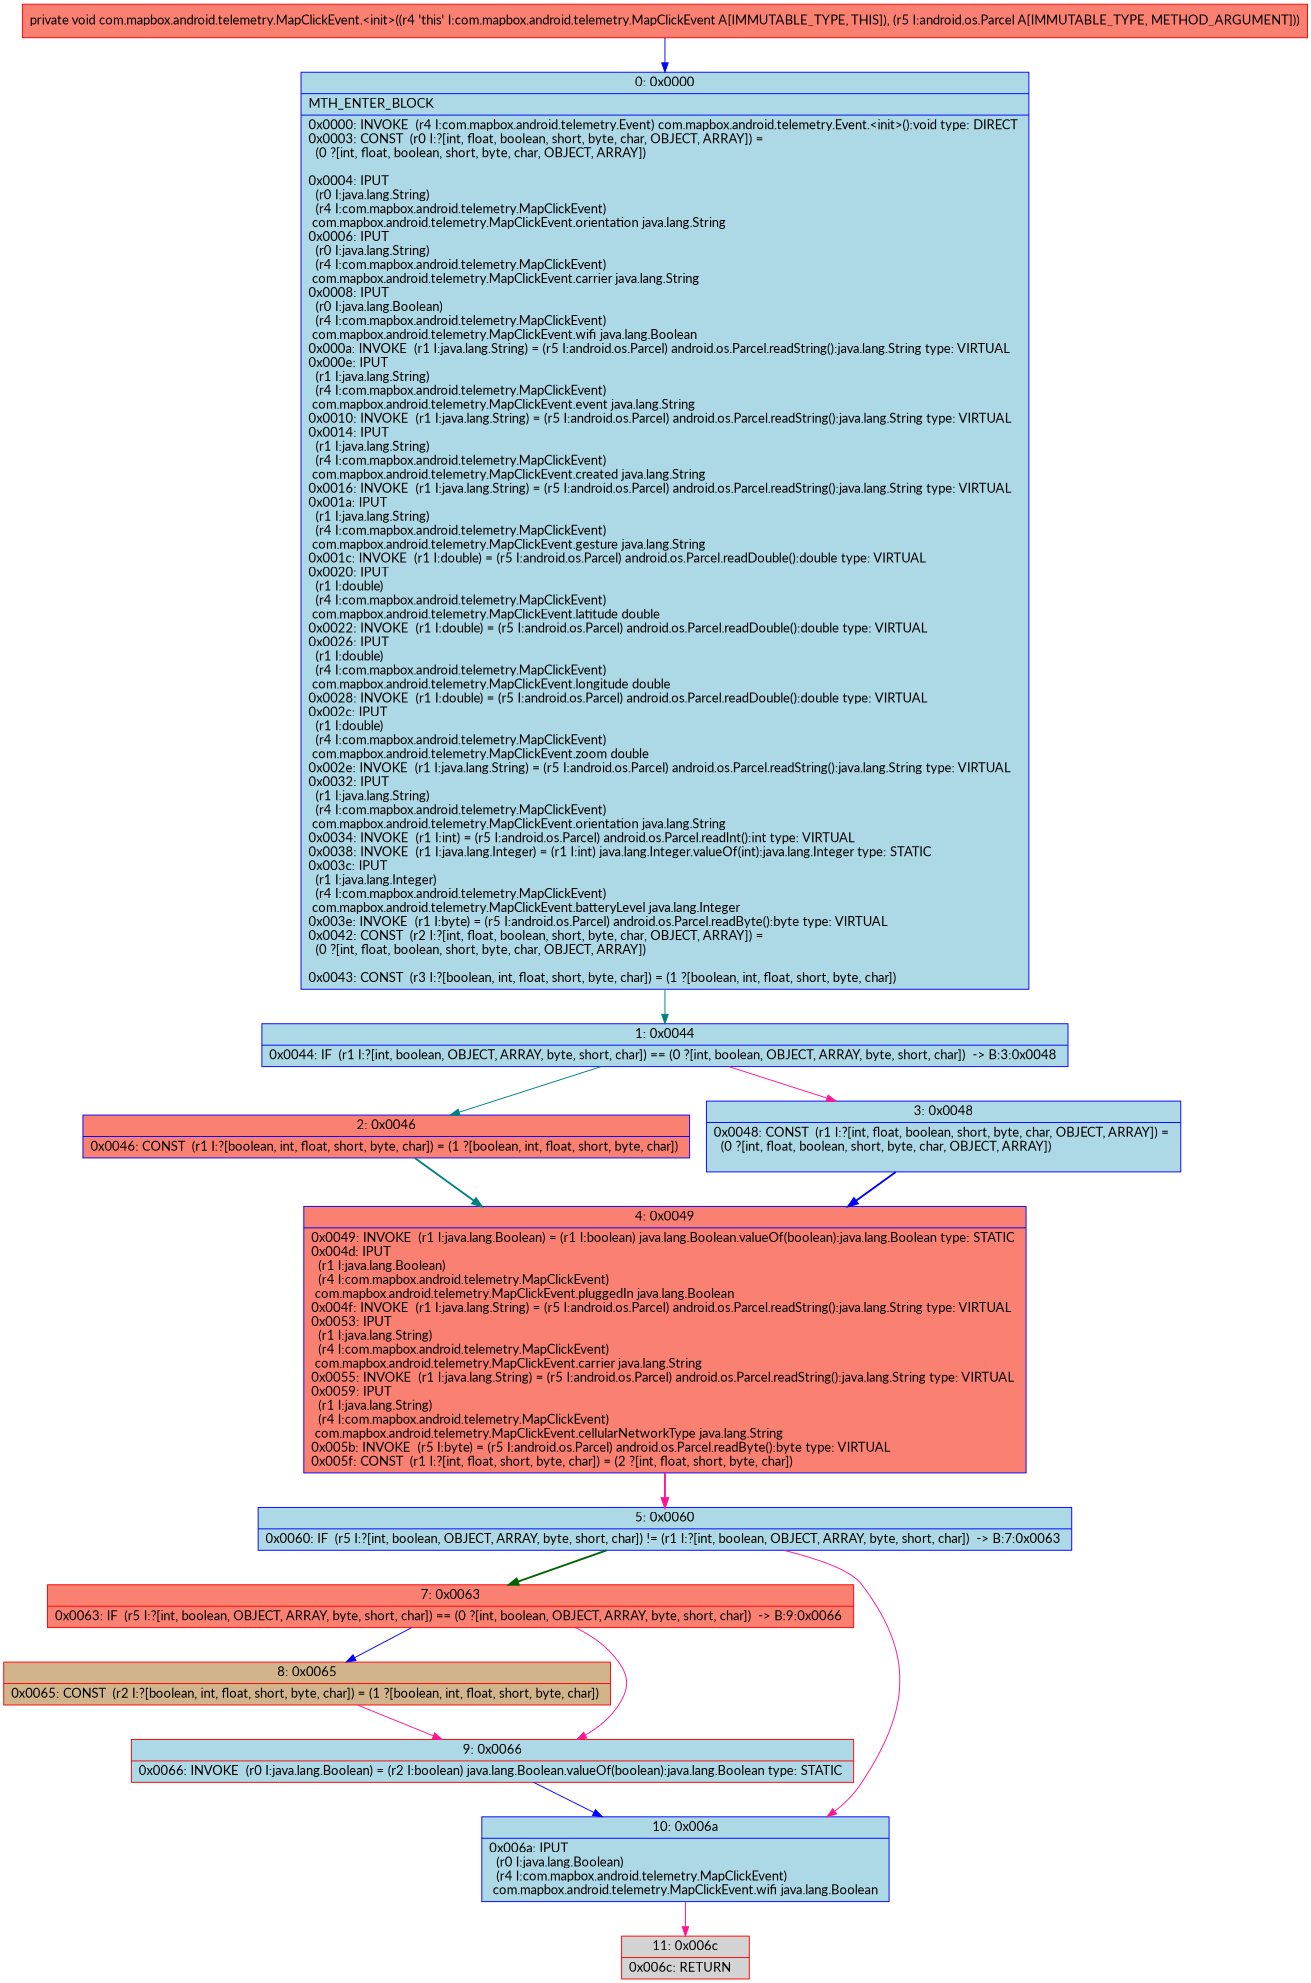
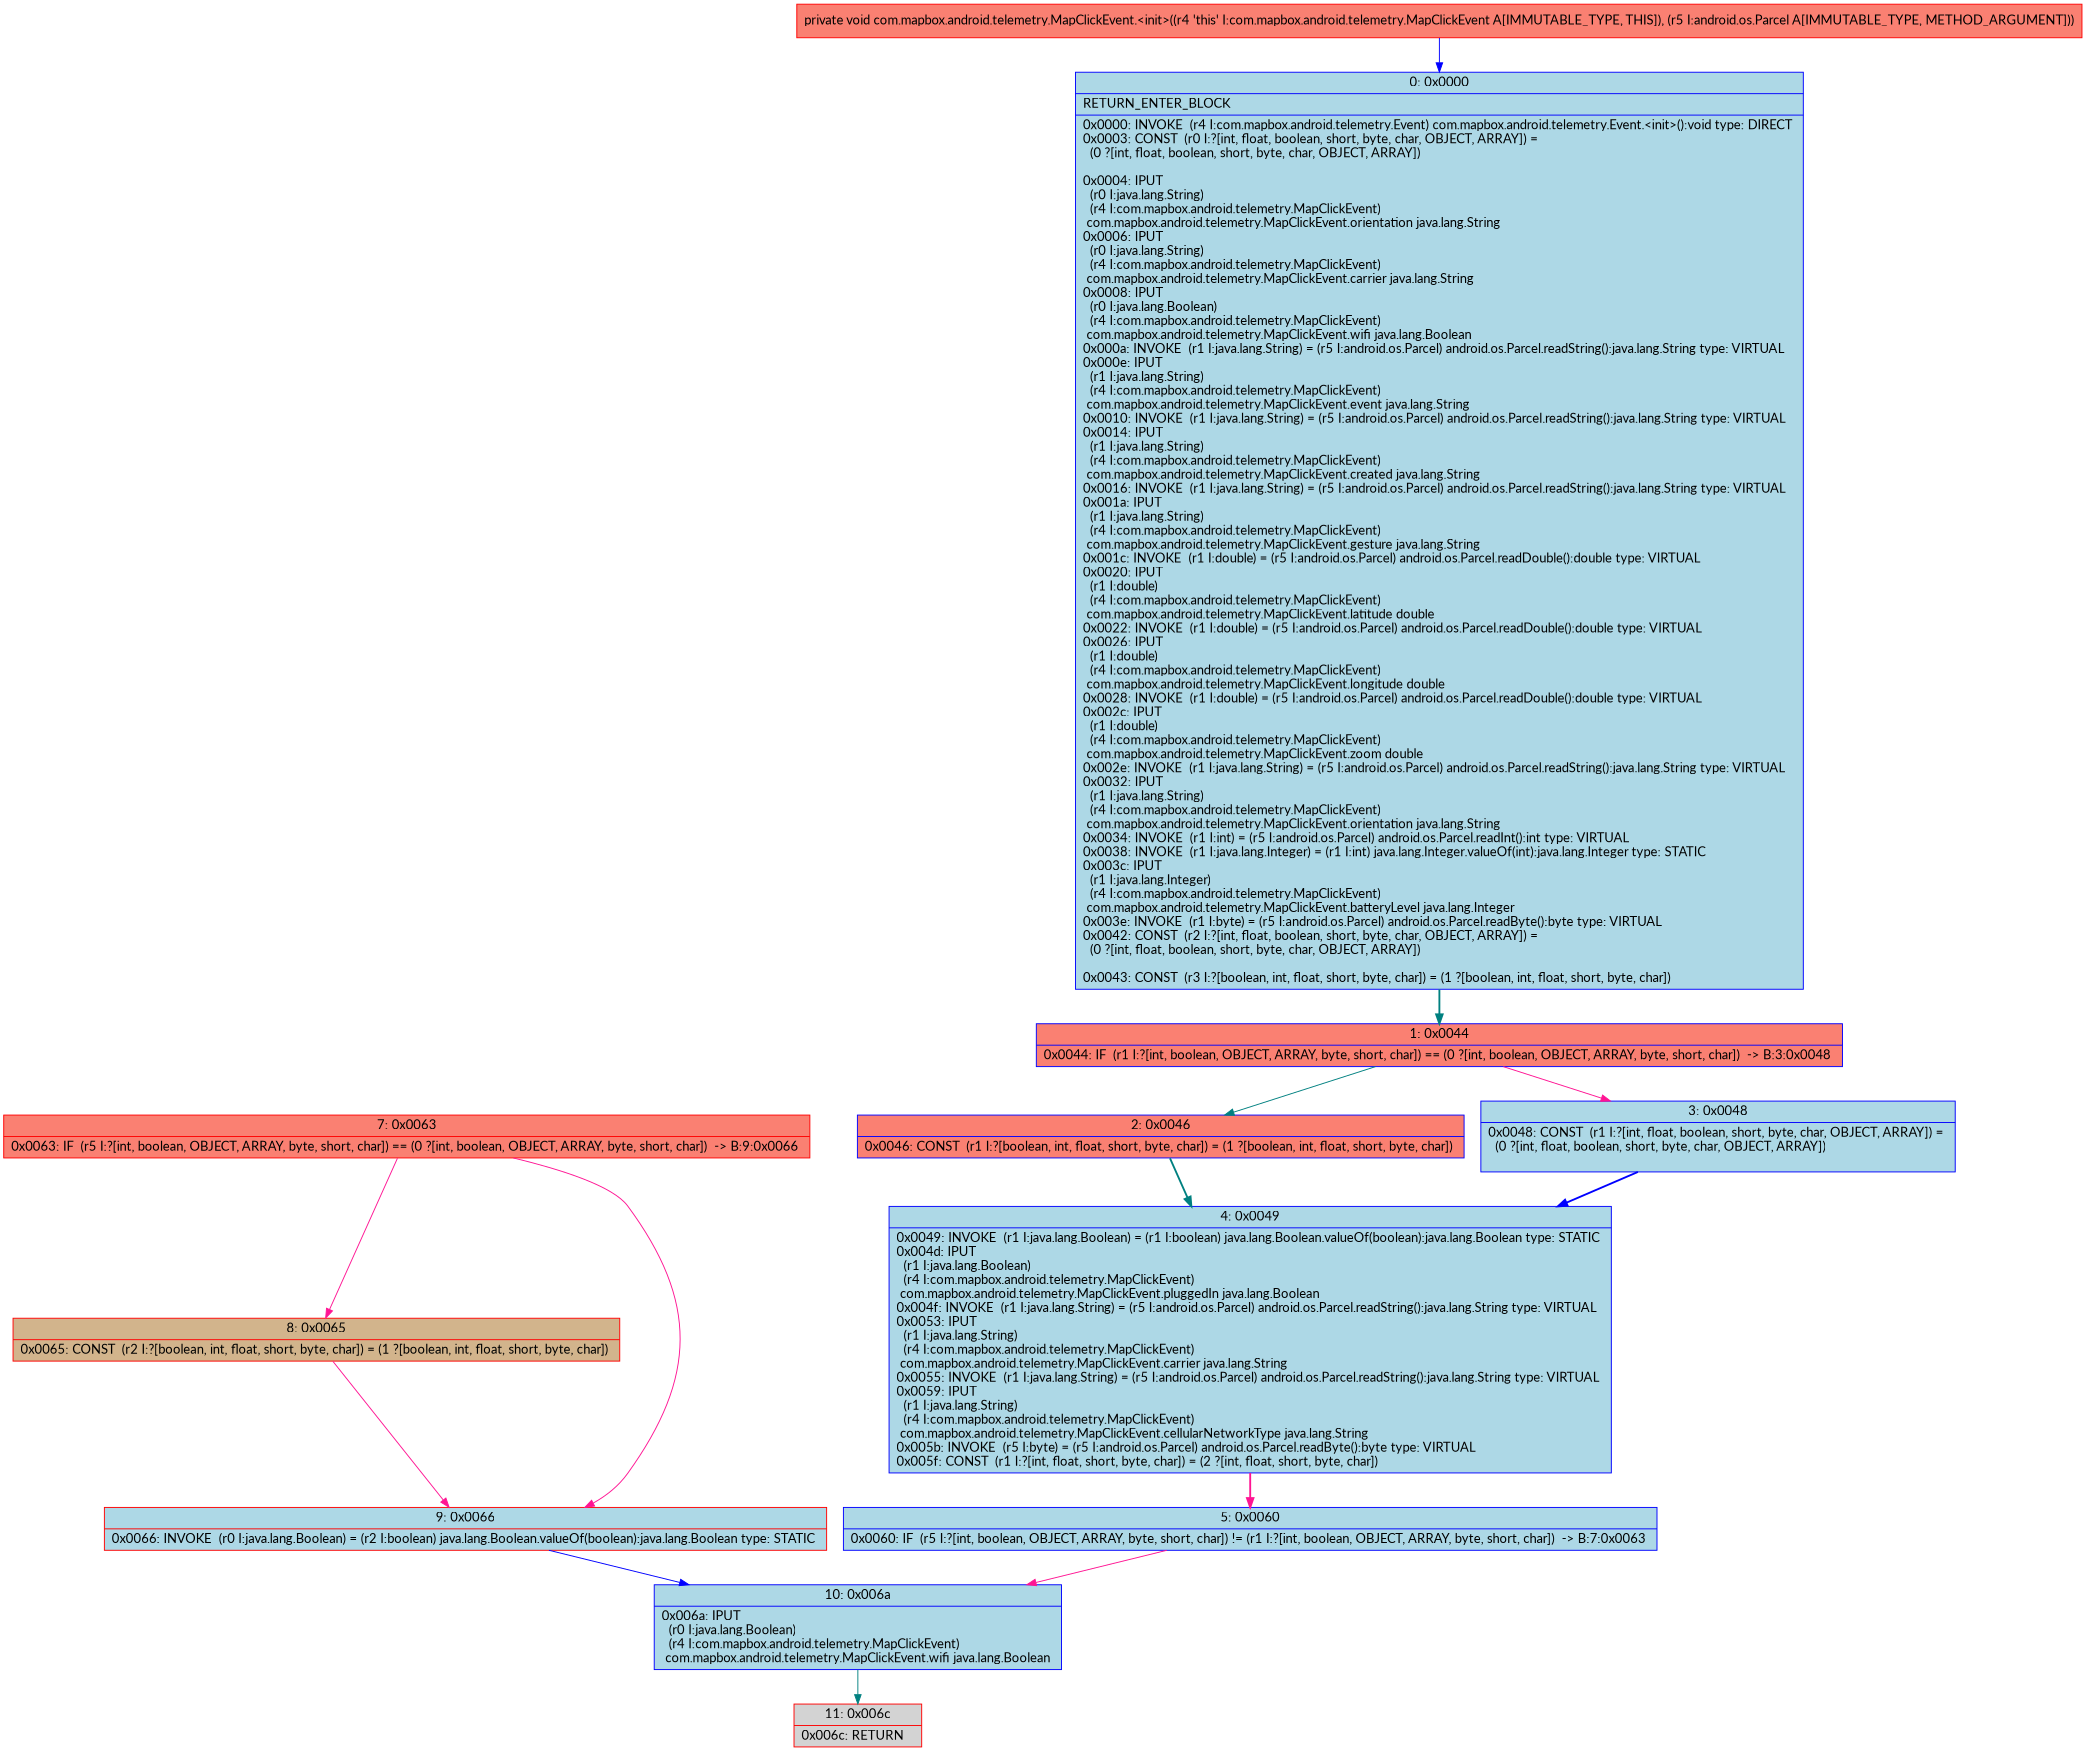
(371, 104) -> (1157, 104)
(665, 1002) -> (1439, 1002)
(665, 1045) -> (1439, 1045)
(665, 1340) -> (1250, 1340)
(562, 1566) -> none
(383, 1643) -> (363, 1234)
(685, 1914) -> (858, 1682)
